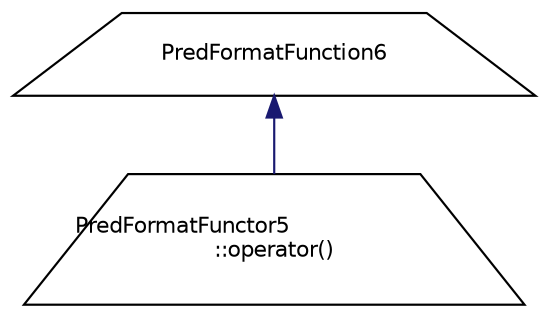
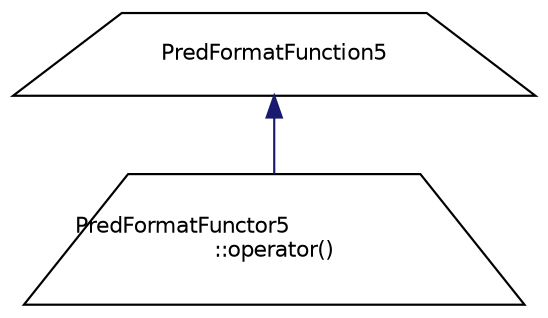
(274, 54) -> (274, 54)
